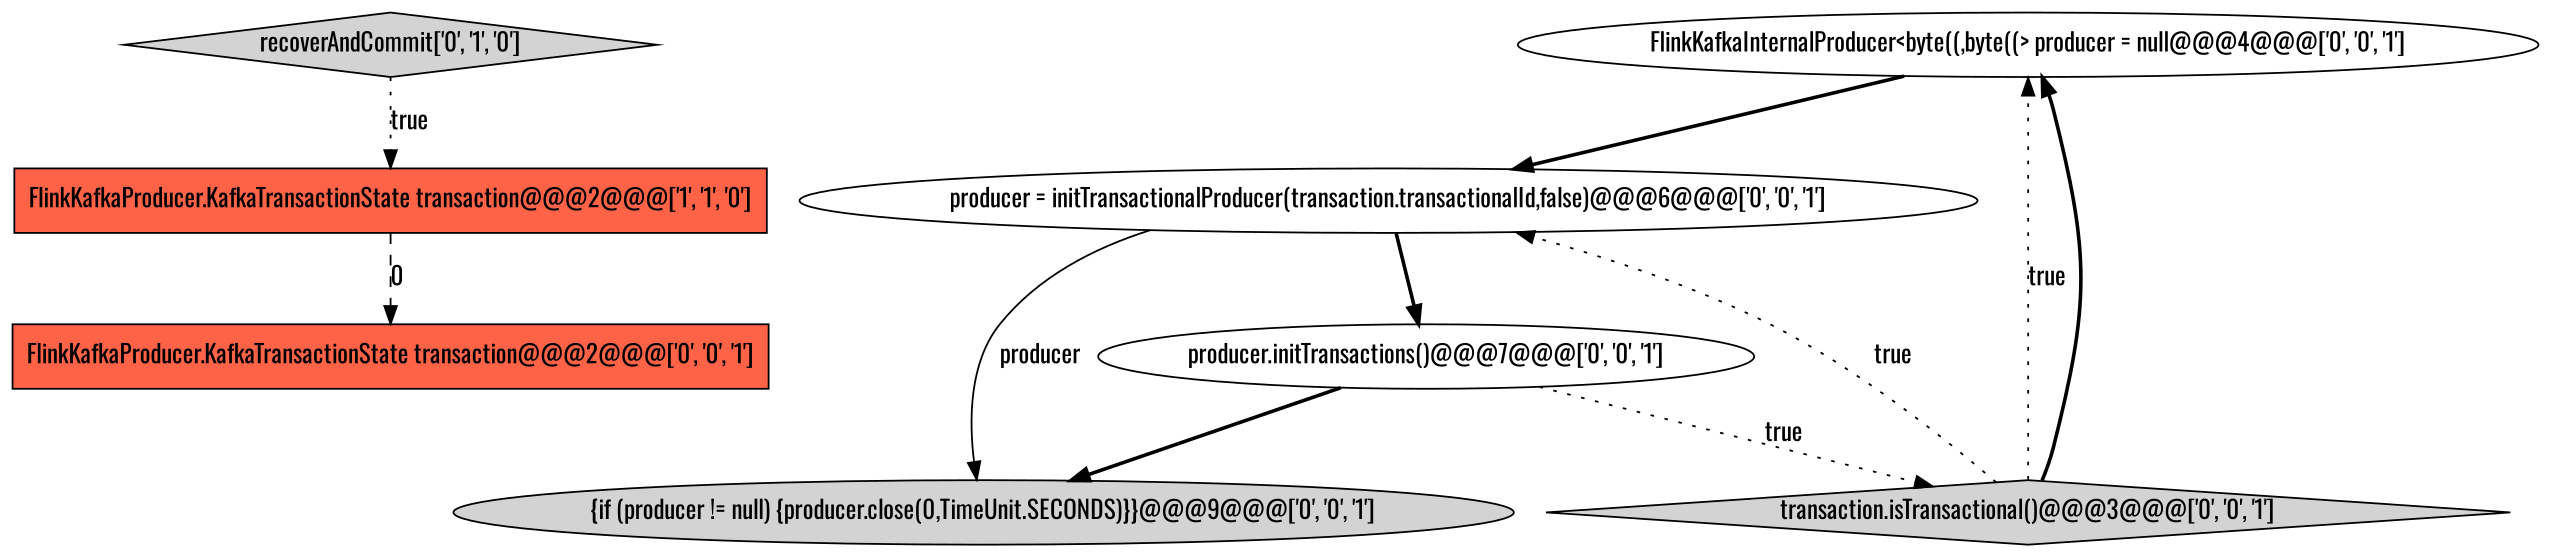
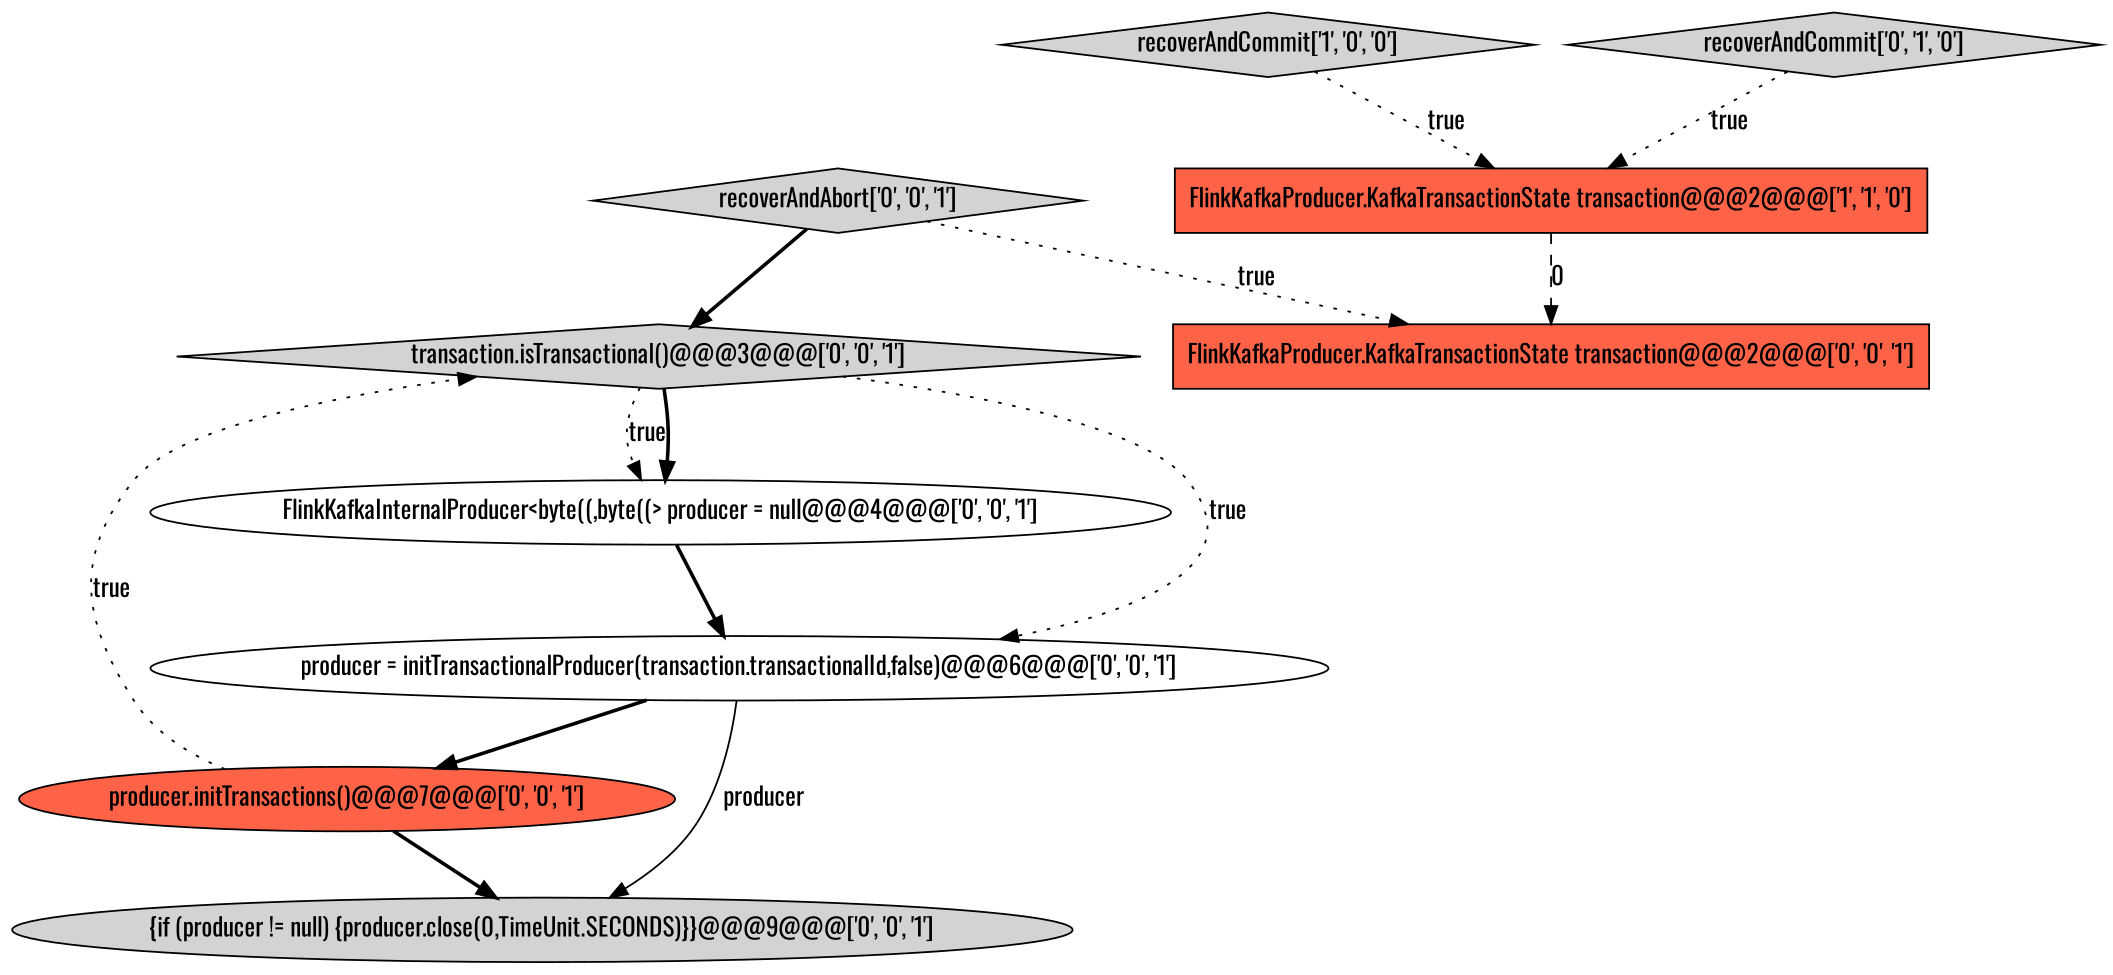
none -> (1268, 45)
none -> (838, 201)
(1426, 357) -> (347, 799)
